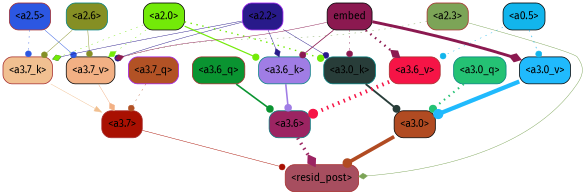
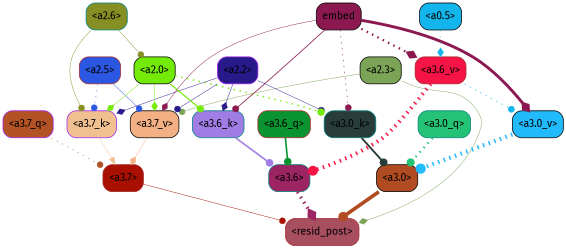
(448, 16) -> (381, 70)
(138, 36) -> (155, 93)
(532, 36) -> (486, 96)
(282, 38) -> (267, 90)
(89, 40) -> (129, 41)
(102, 40) -> (129, 92)
(474, 41) -> (441, 36)
(28, 70) -> (92, 124)
(480, 97) -> (464, 153)
